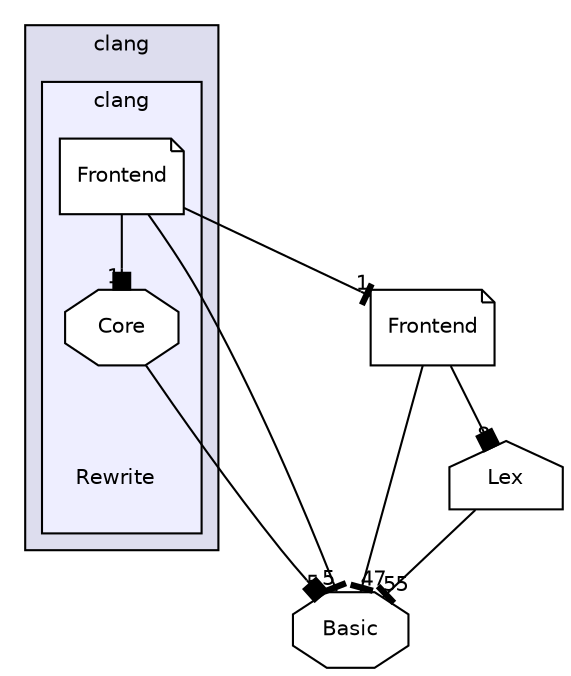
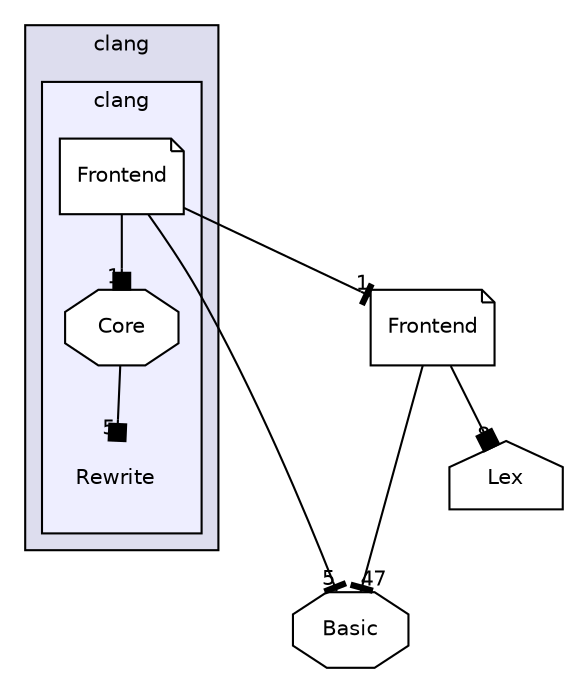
(232, 486) -> (119, 393)
(433, 550) -> none
